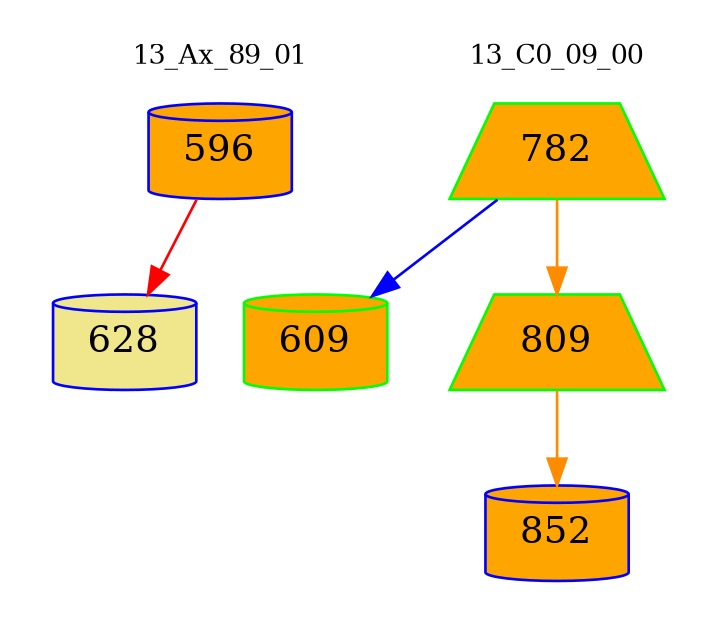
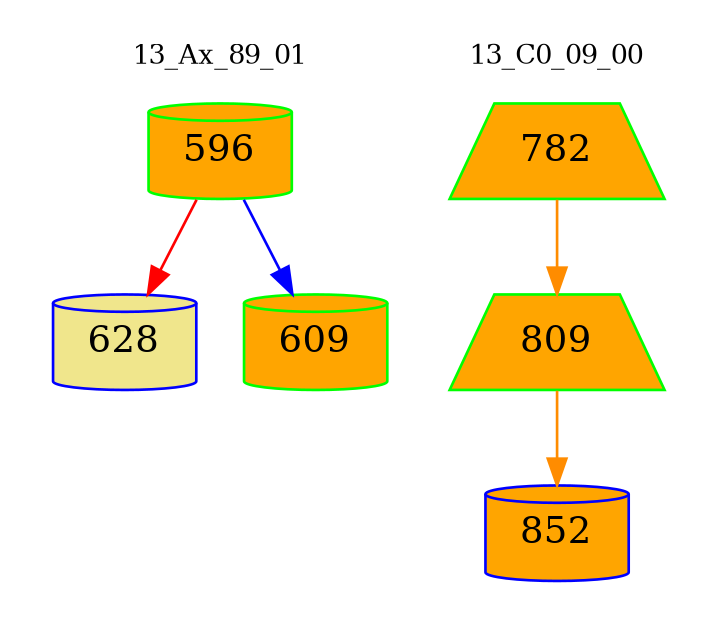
(220, 151) -> (220, 151)
(448, 238) -> (262, 235)
